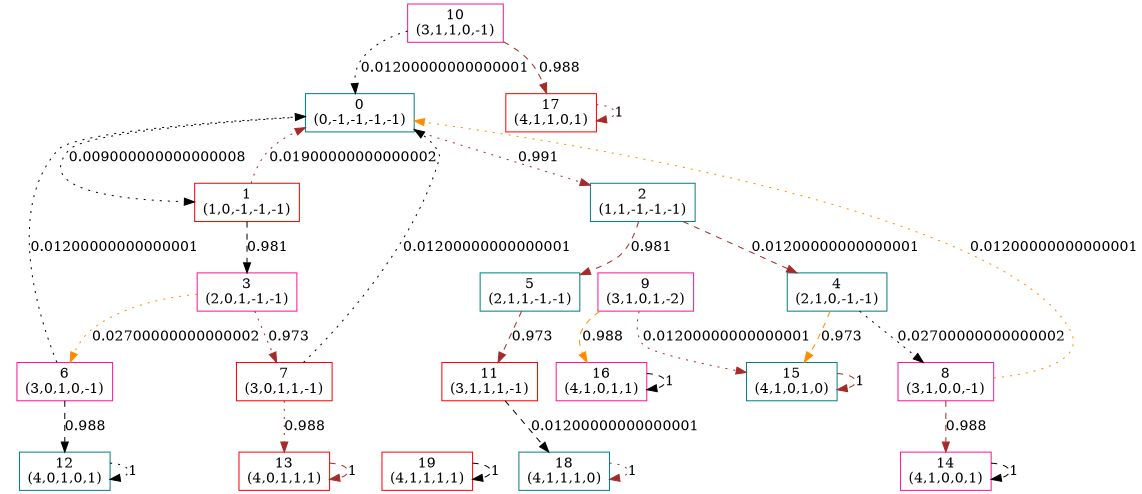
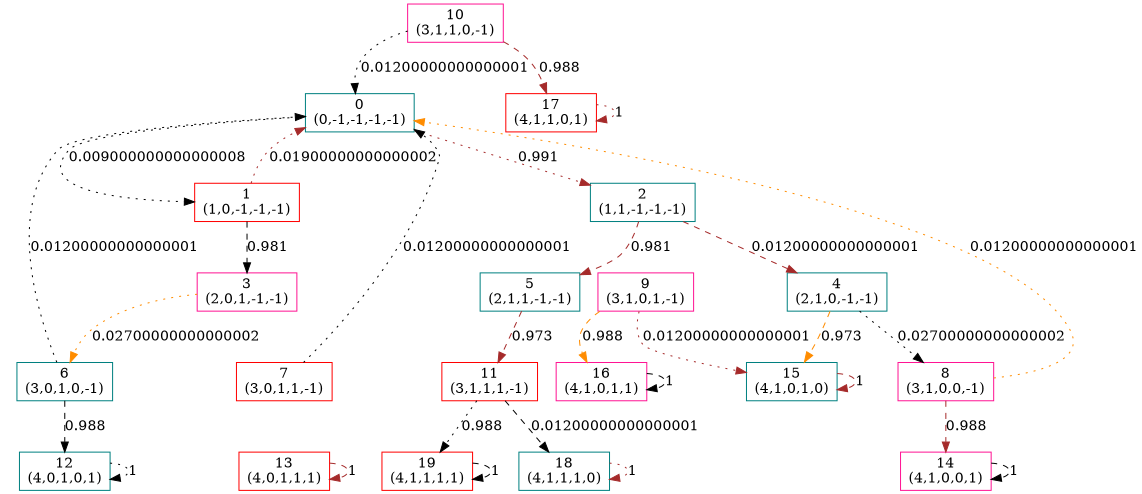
(646, 292) -> (646, 292)
(264, 332) -> none
(65, 382) -> (65, 382)
(284, 421) -> none
none -> (461, 422)
